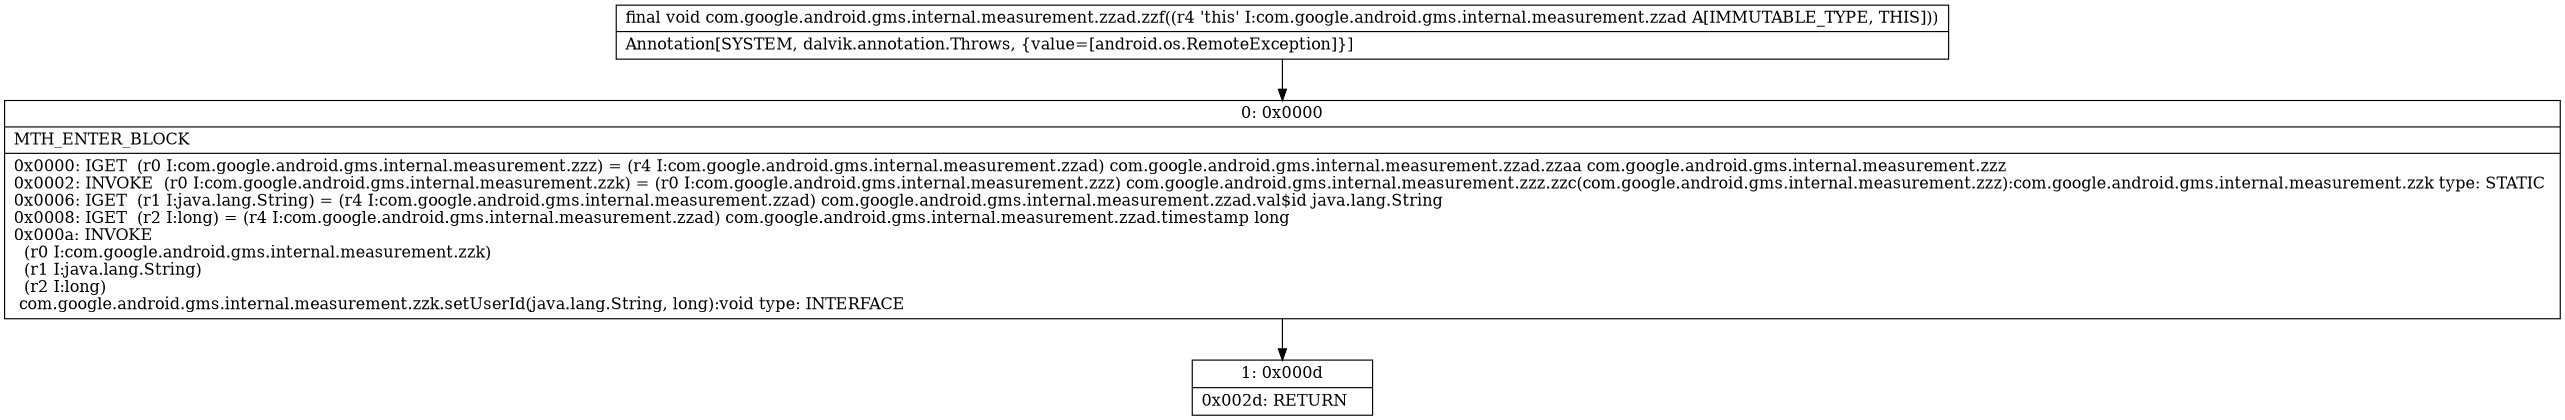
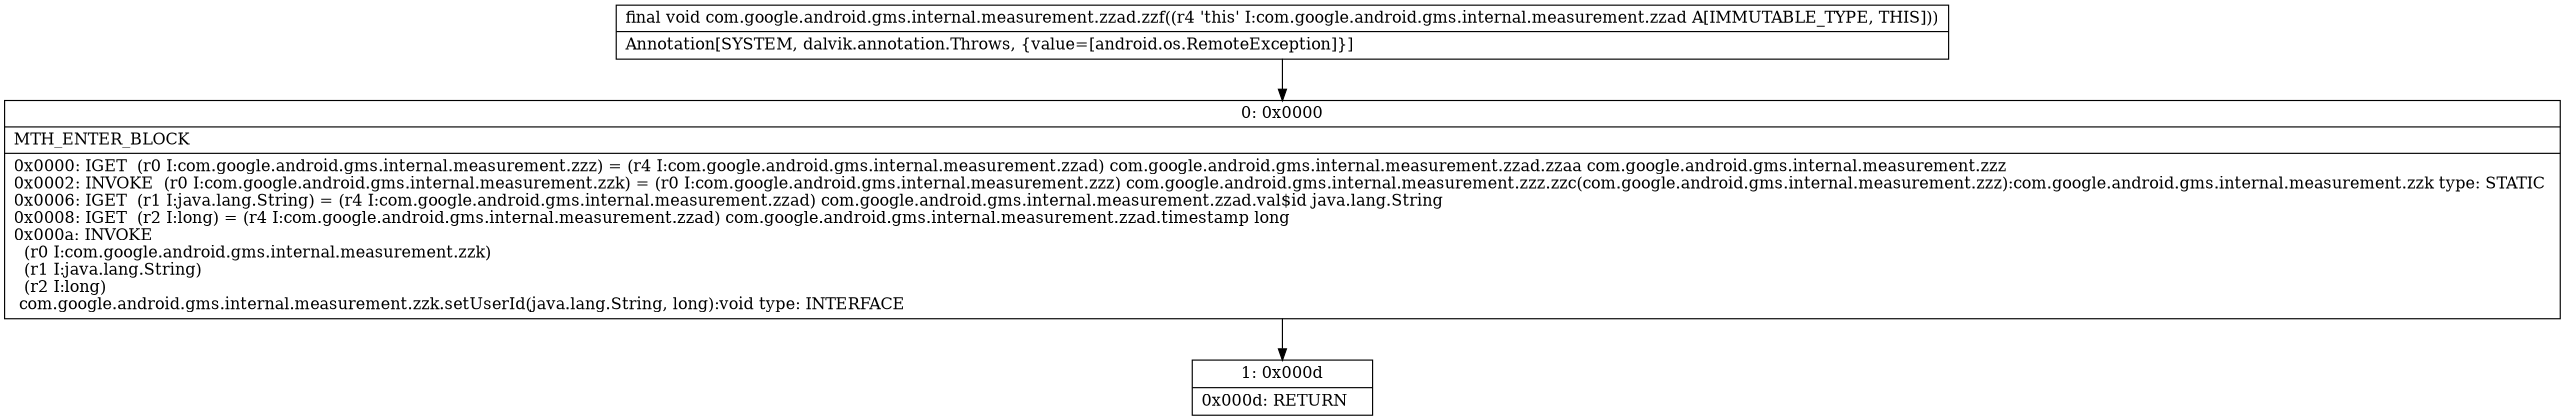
(1282, 401) -> (1282, 401)
